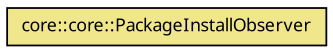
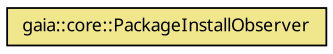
(167, 27) -> (167, 27)
